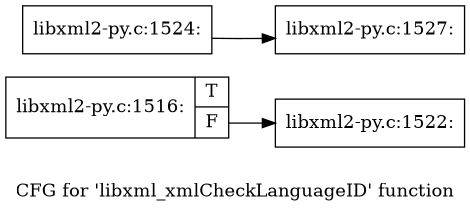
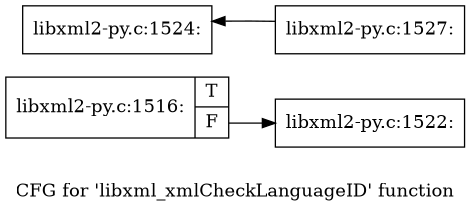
(237, 39) -> (250, 21)
